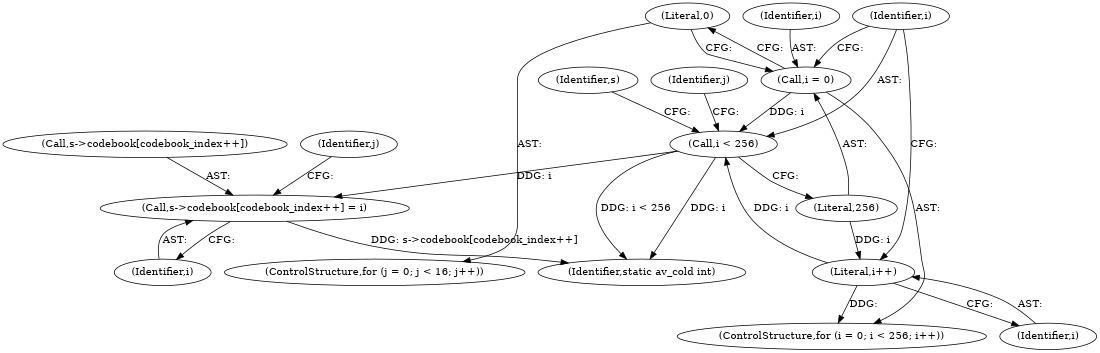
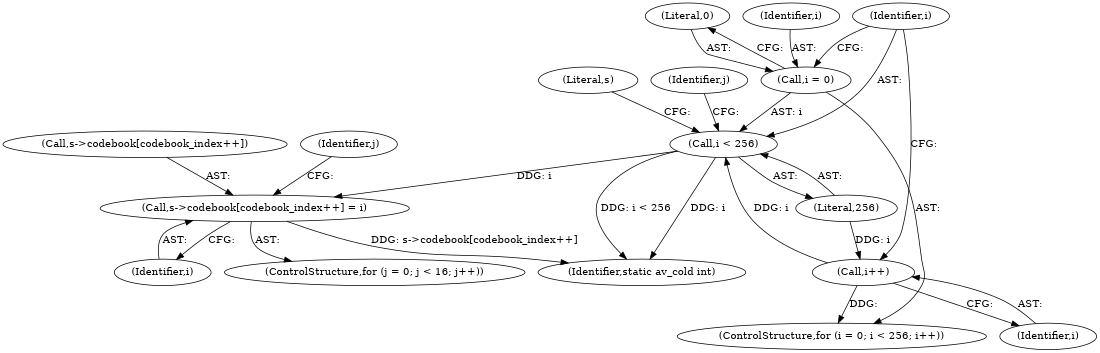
(721, 48) -> (721, 48)
(588, 80) -> (588, 80)
(518, 109) -> (258, 248)
(787, 112) -> (787, 112)
(840, 146) -> (804, 171)
(787, 176) -> (787, 176)
(863, 272) -> (863, 272)
